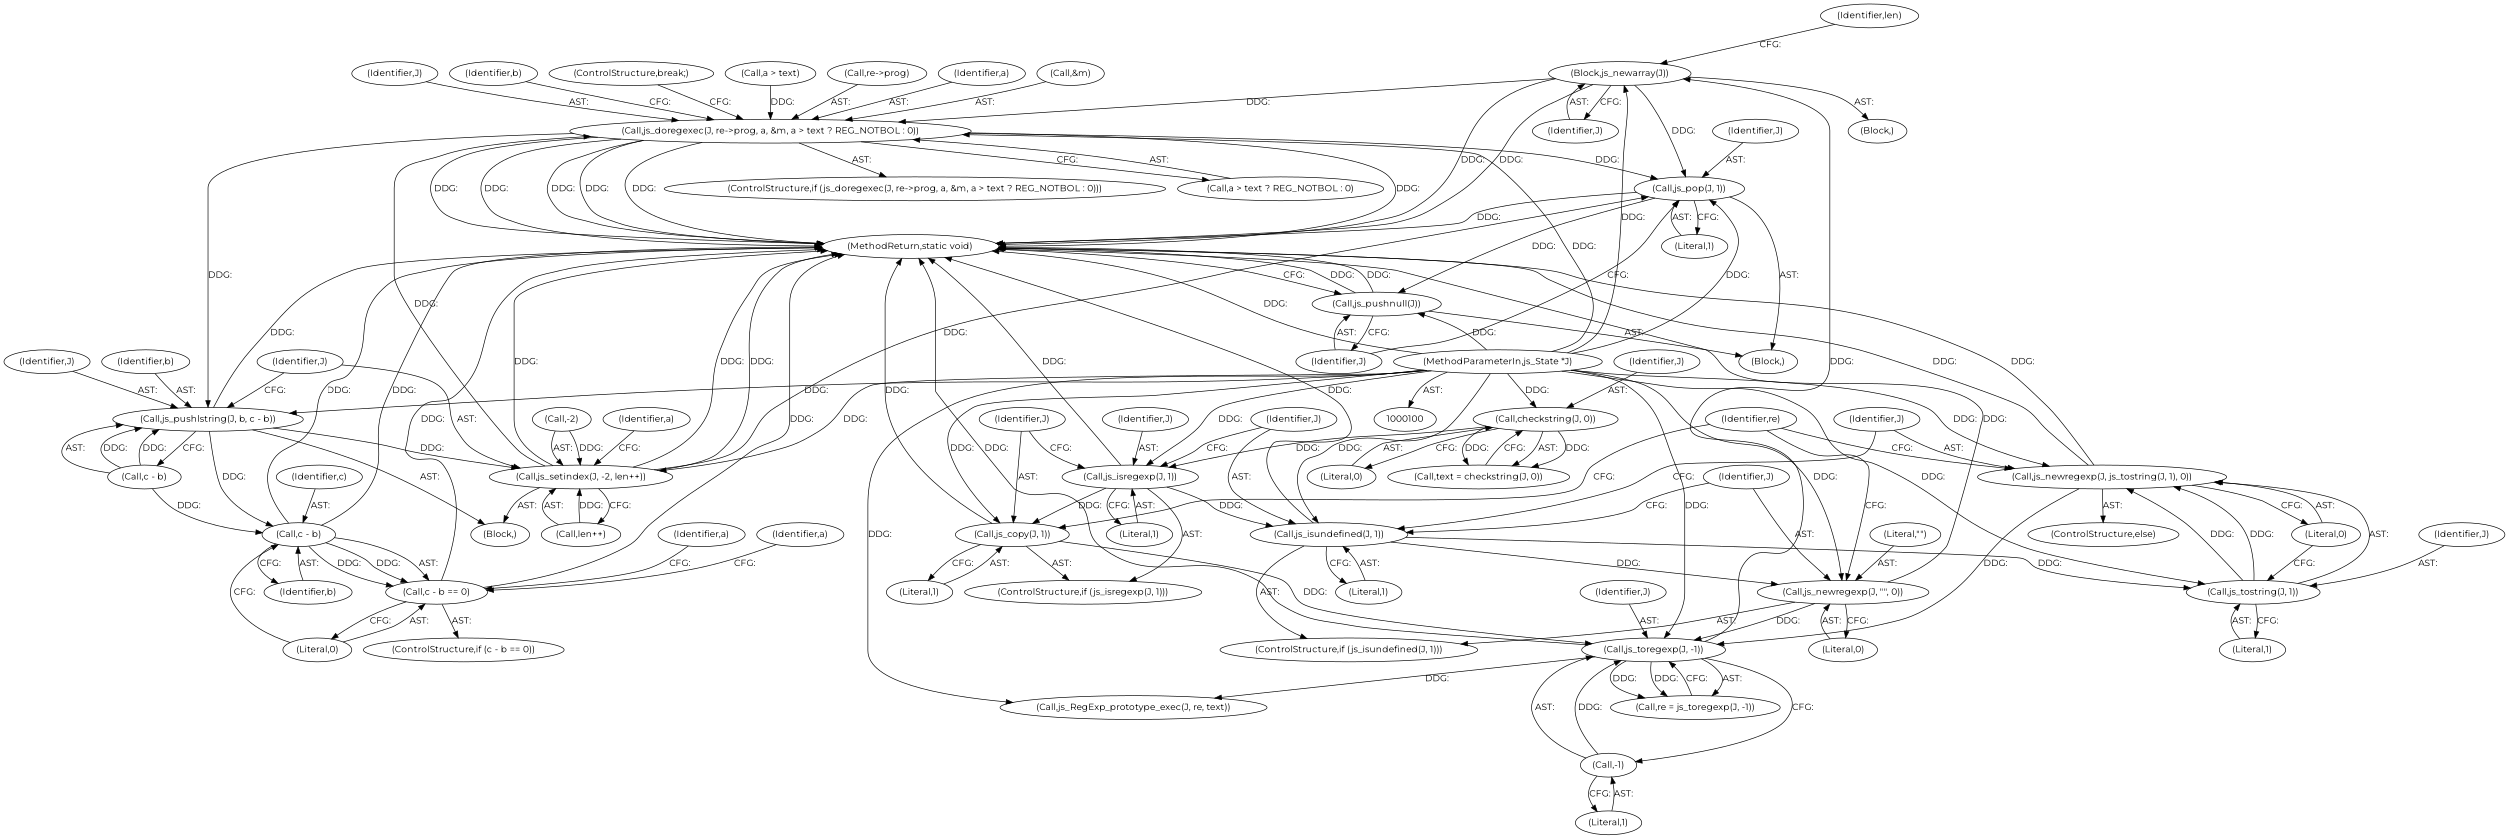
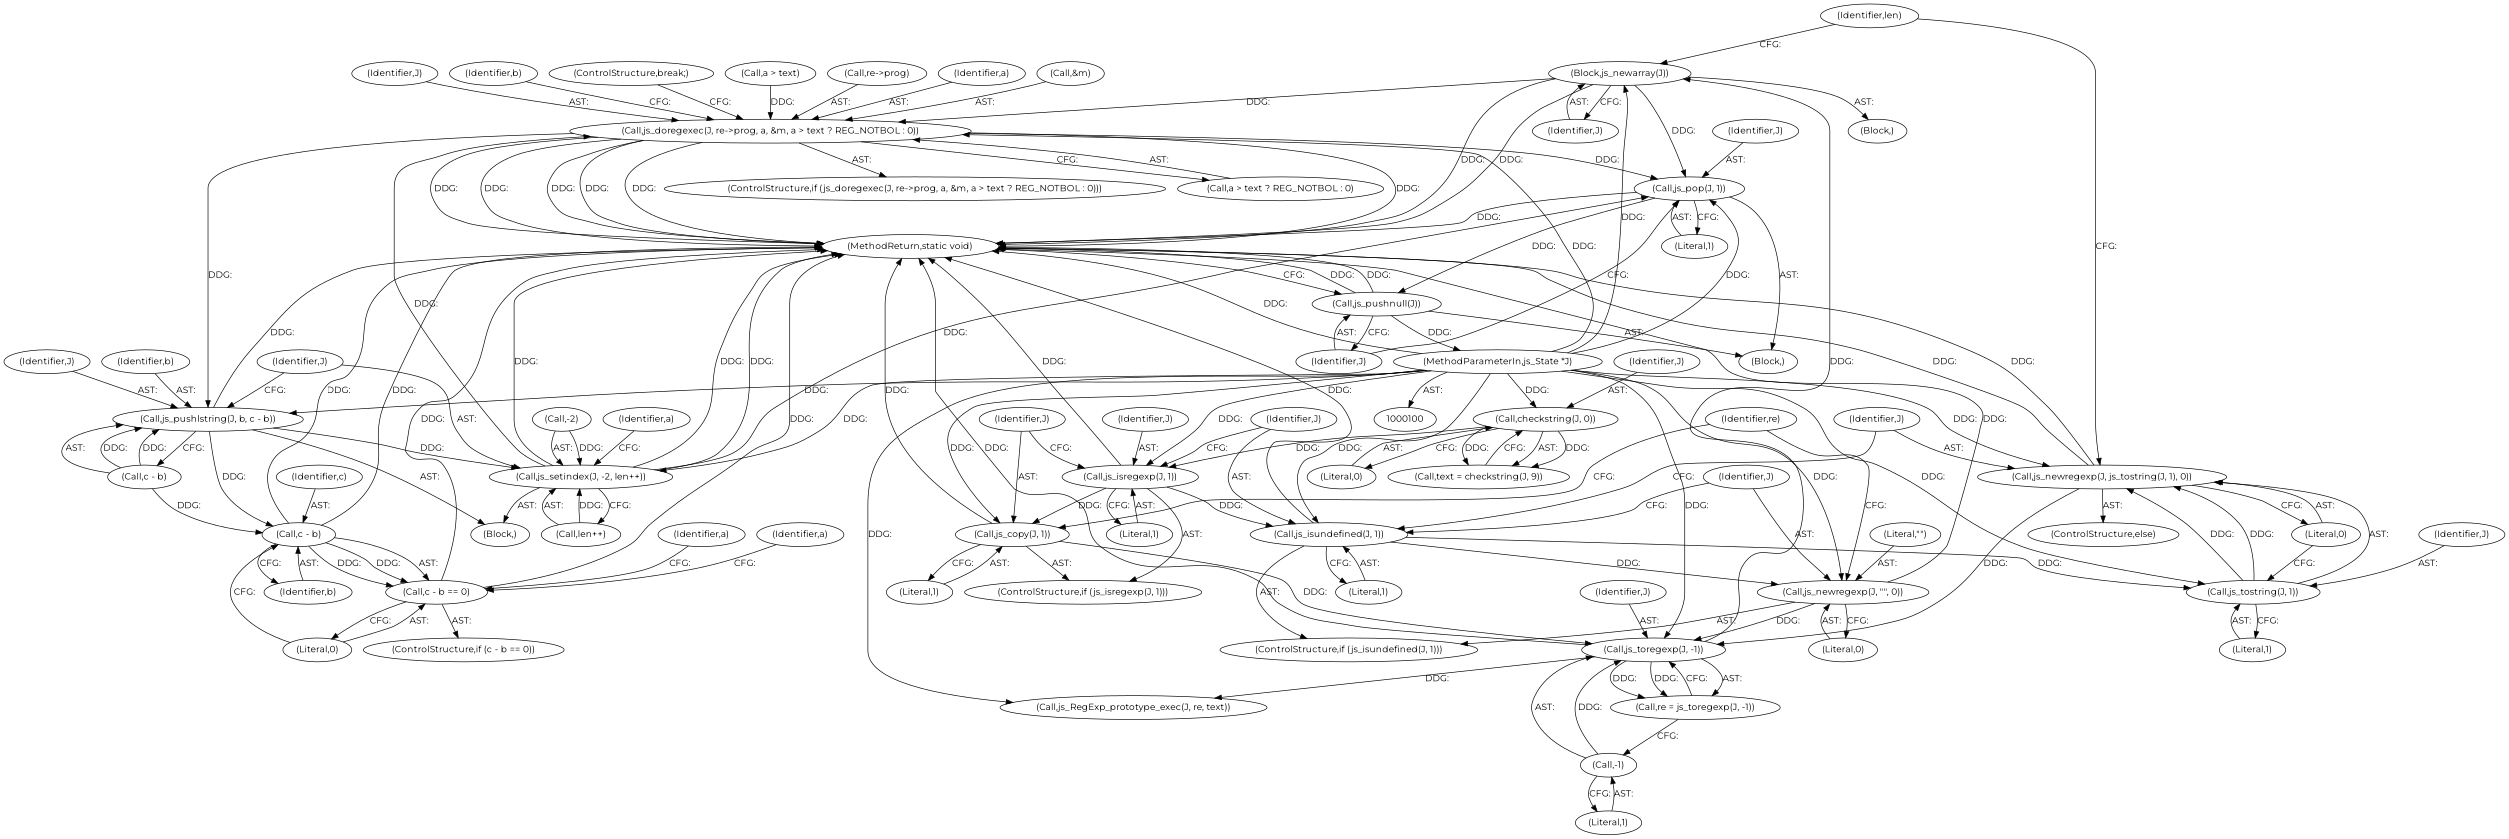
(1458, 328) -> (1421, 335)
(1892, 453) -> (2095, 168)
(1479, 477) -> (1479, 477)
(1774, 729) -> (1654, 735)
